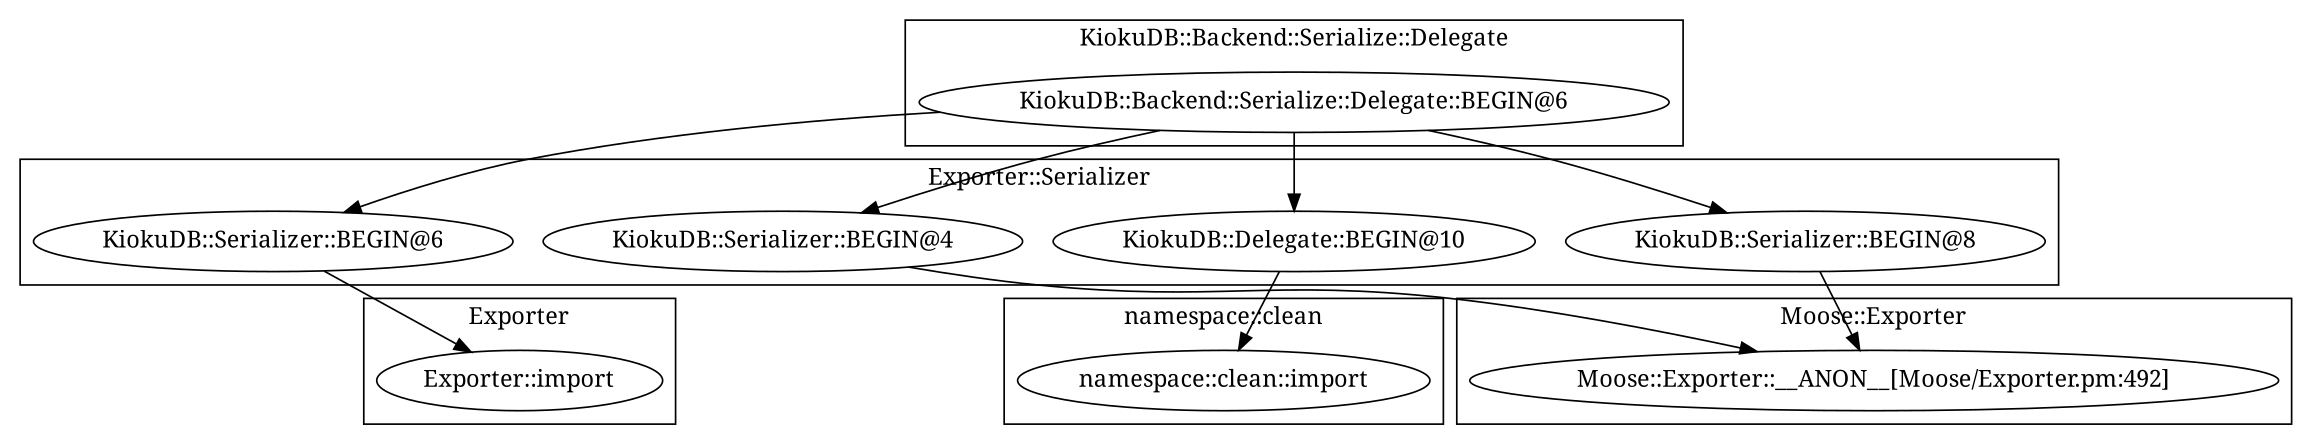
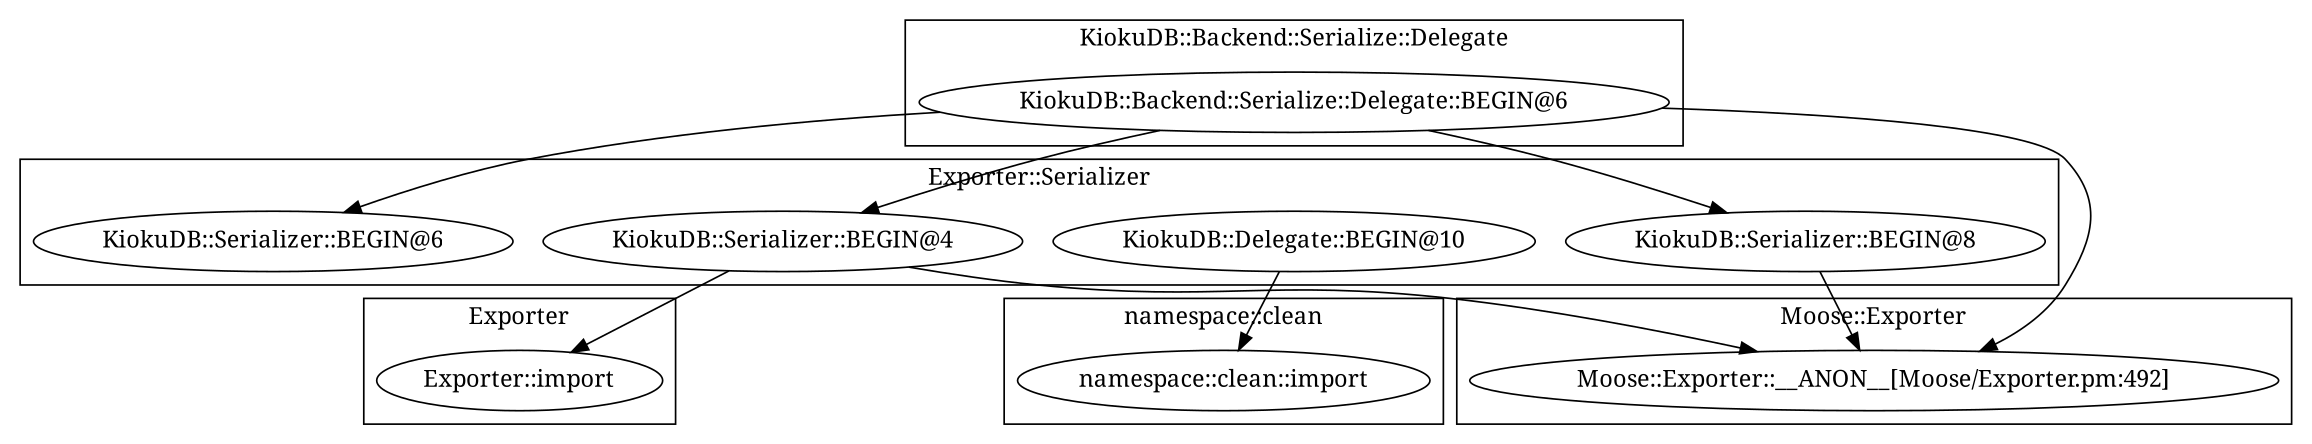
(1294, 170) -> (1981, 132)
(394, 309) -> (654, 310)
